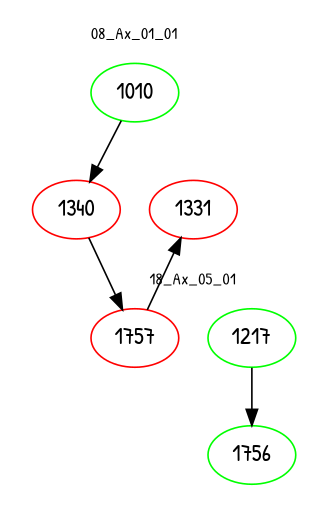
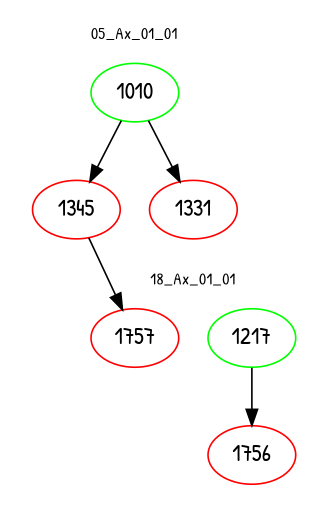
(135, 35) -> (135, 35)
(76, 210) -> (76, 210)
(193, 280) -> (193, 280)
(161, 281) -> (160, 144)
(252, 455) -> (252, 455)
